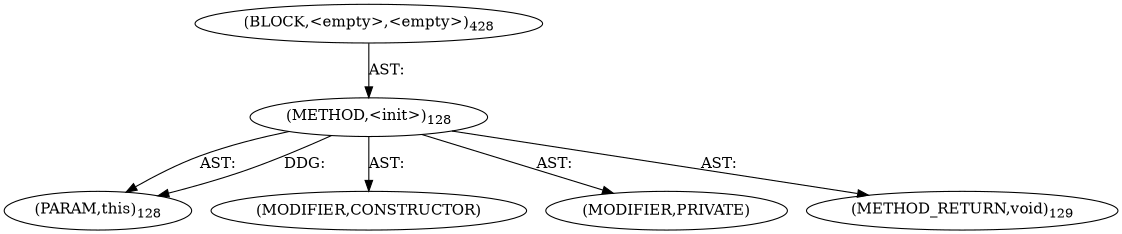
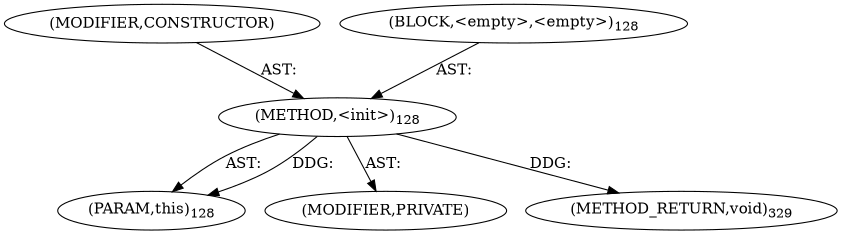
(482, 22) -> (627, 22)
(369, 159) -> (245, 68)
(721, 164) -> (553, 164)
(1061, 209) -> (780, 209)
